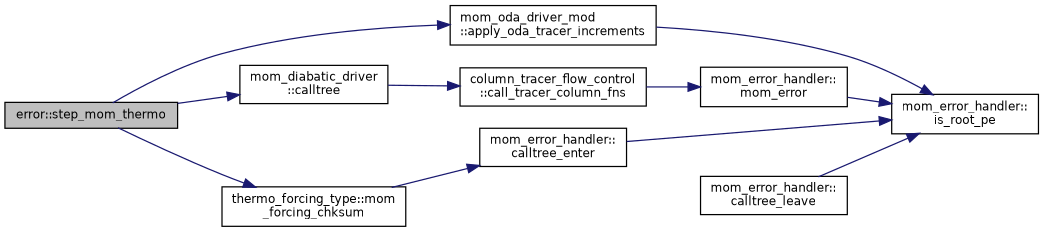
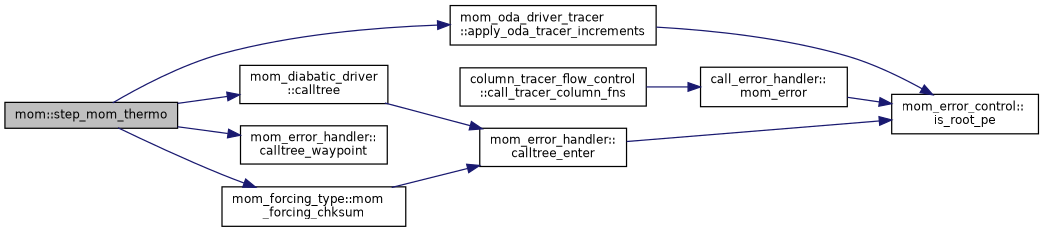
(553, 25) -> (553, 25)
(418, 86) -> (428, 114)
(774, 87) -> (774, 87)
(965, 114) -> (965, 114)
(91, 115) -> (91, 115)
none -> (314, 145)
(774, 195) -> none
(314, 207) -> (314, 207)
